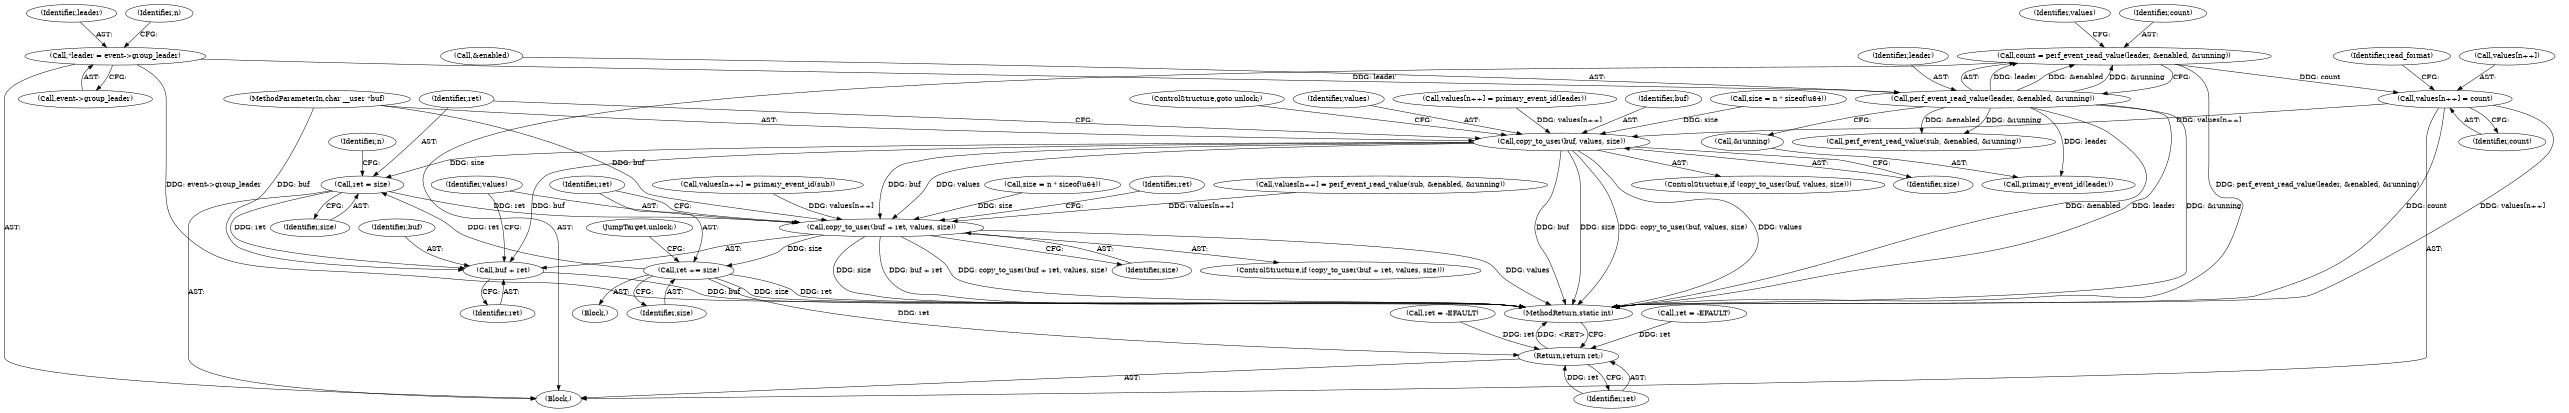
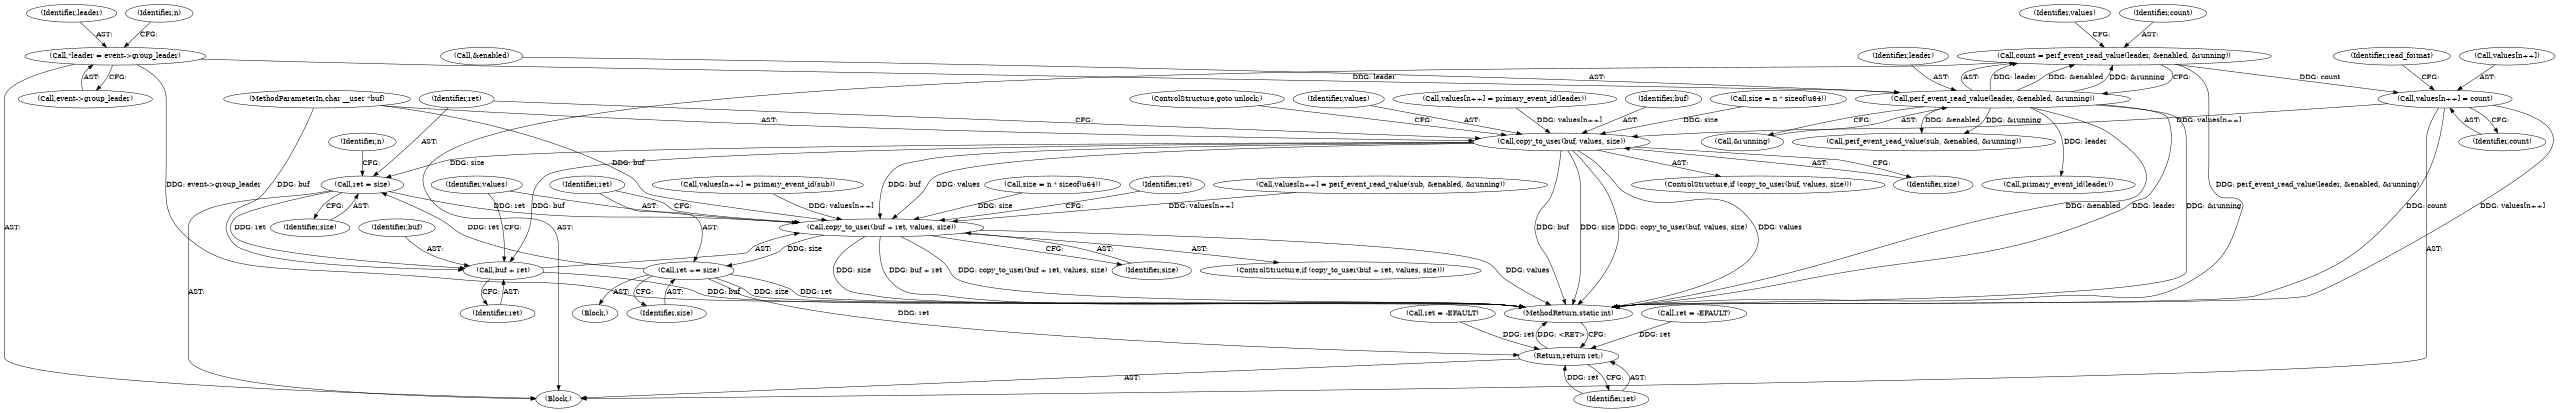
(1893, 159) -> (1866, 125)
(639, 228) -> none
(680, 254) -> (670, 259)
